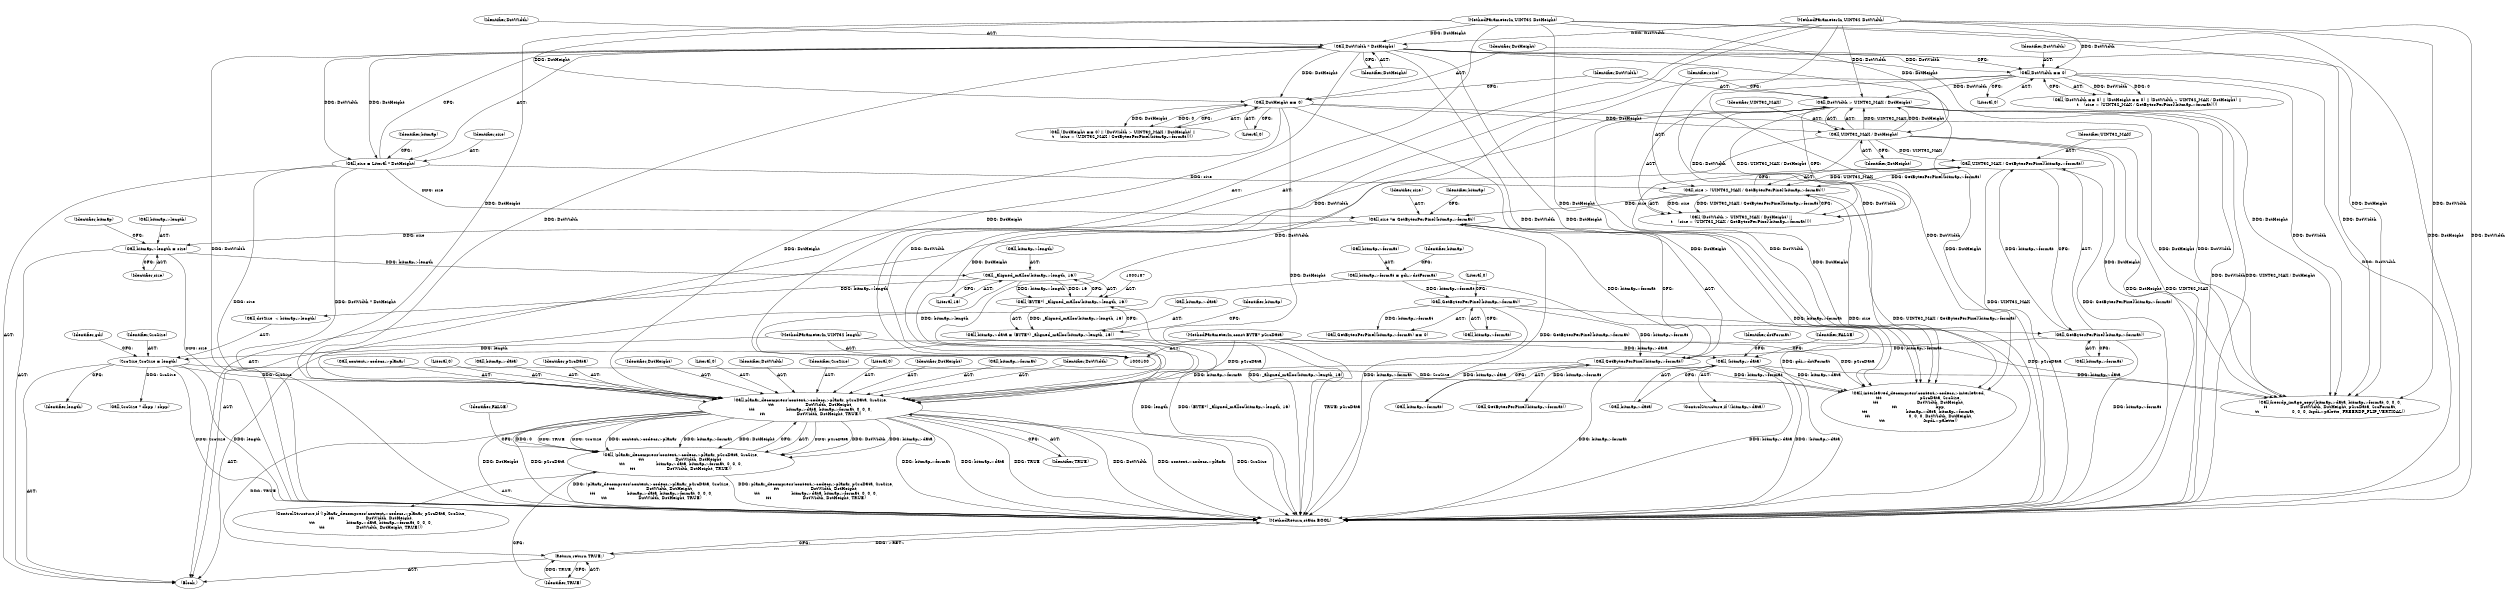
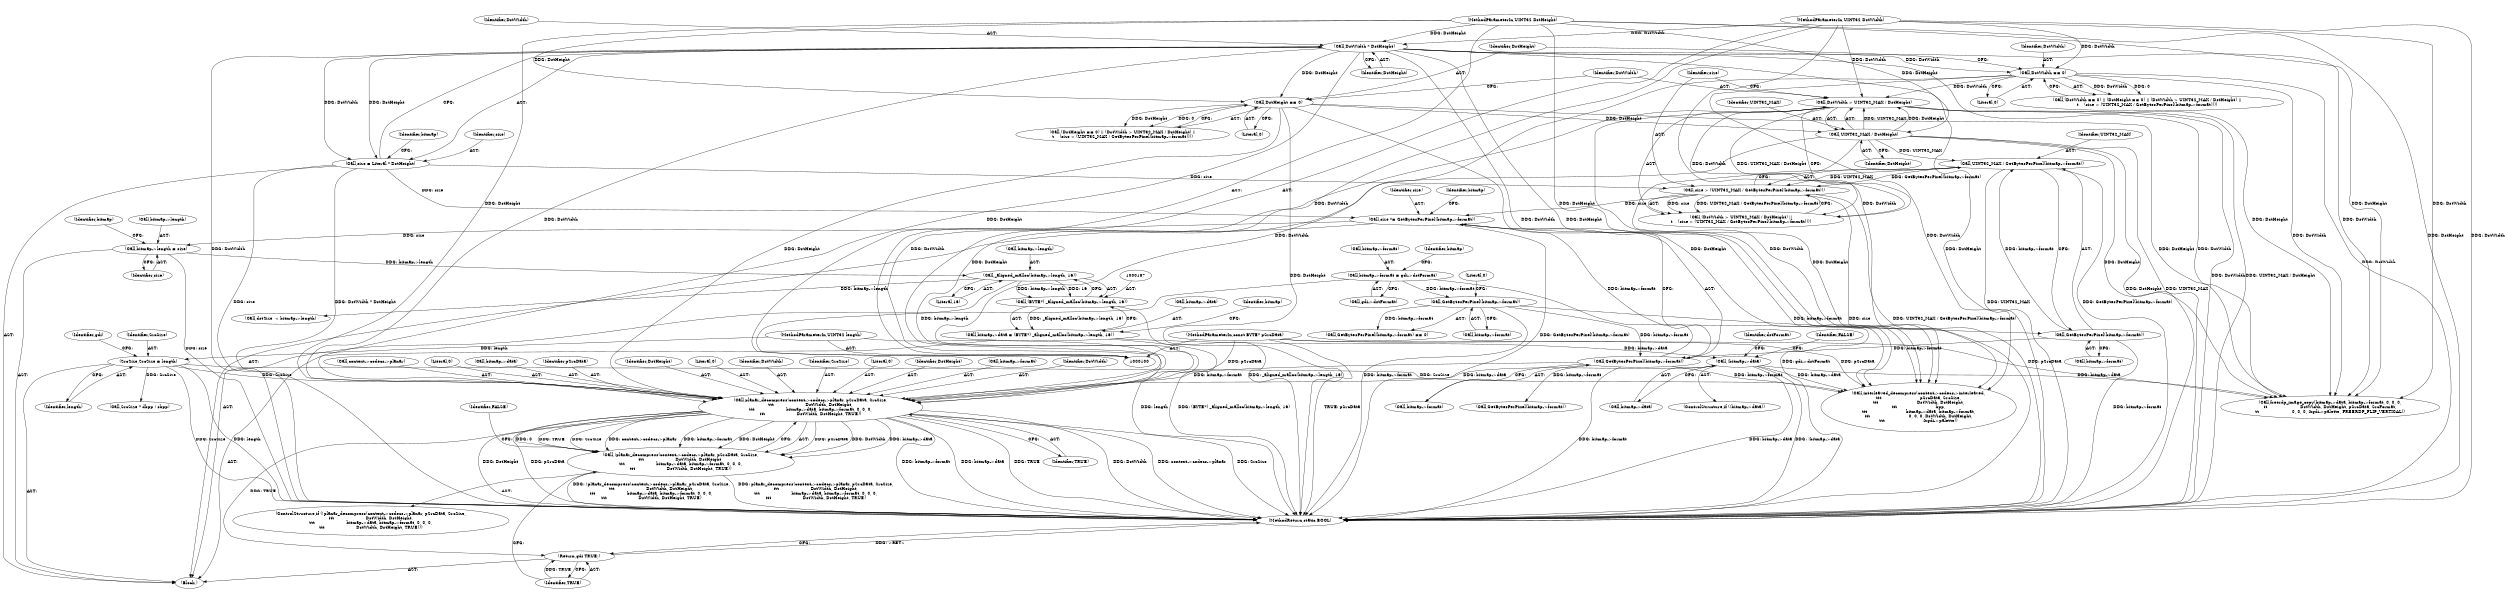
none -> (1374, 302)
(227, 344) -> (97, 381)
(579, 556) -> (579, 556)
